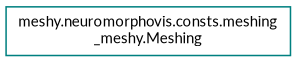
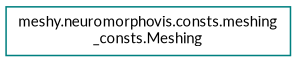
(148, 31) -> (148, 31)
